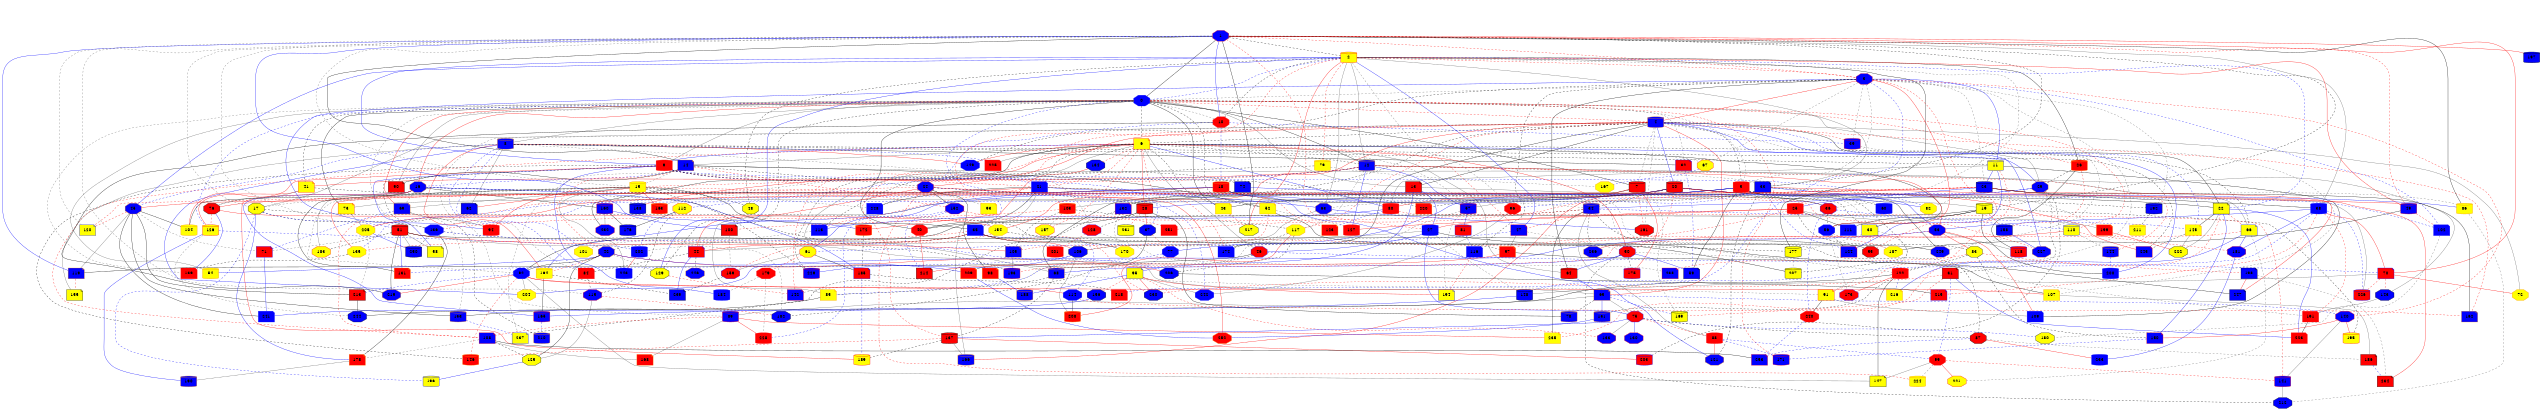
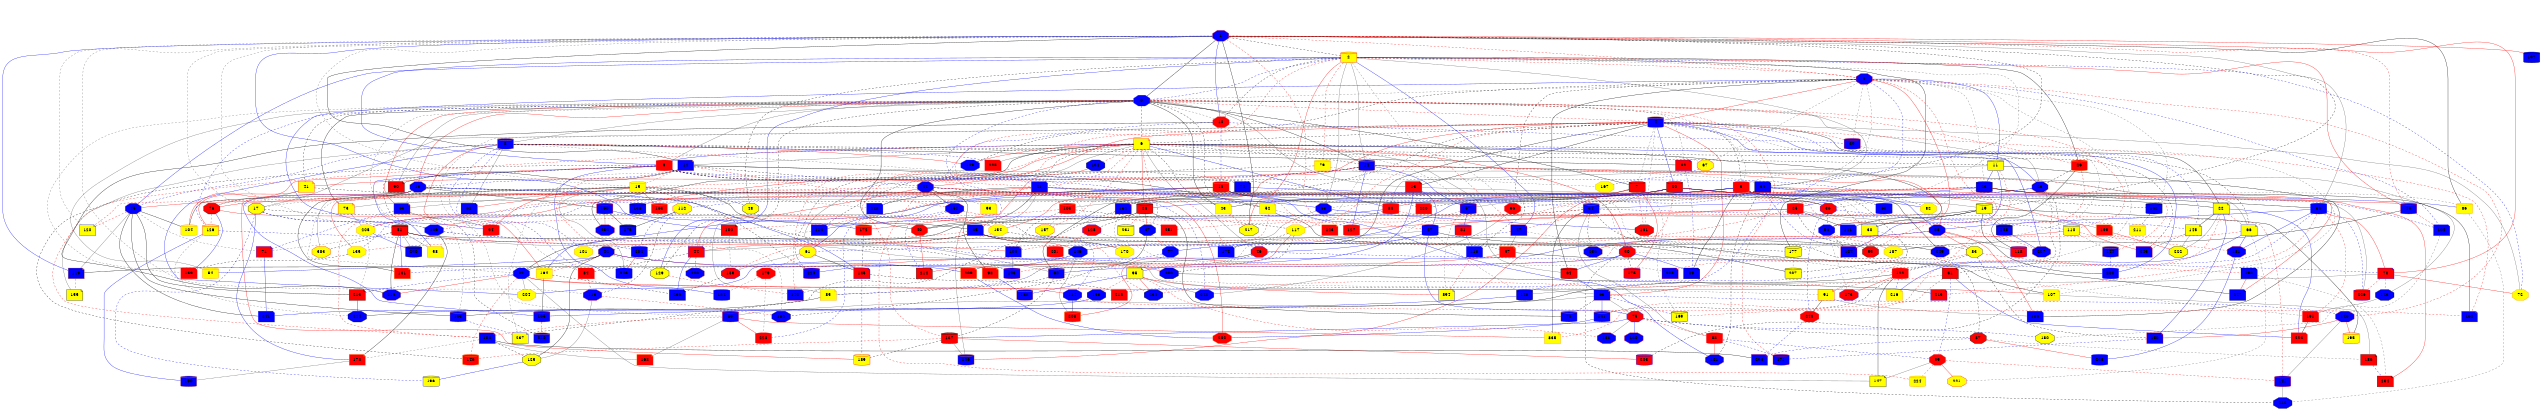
(1917, 68) -> (2089, 67)
(2140, 215) -> (2140, 215)
(2193, 230) -> (2193, 230)
(321, 252) -> (321, 252)
(435, 252) -> (435, 252)
(1447, 295) -> (1447, 295)
(1553, 338) -> (1553, 338)
